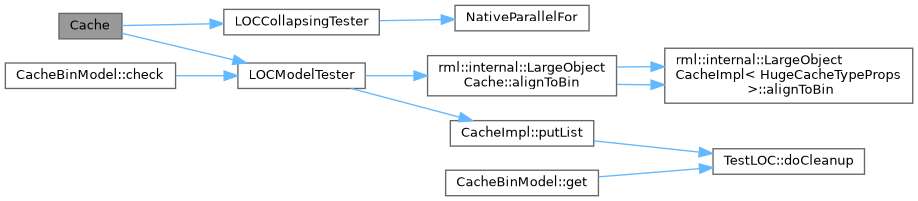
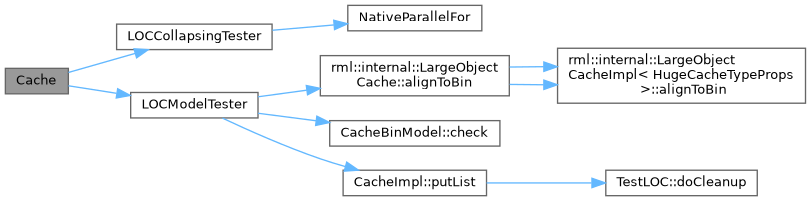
(200, 76) -> (287, 117)
(522, 183) -> none
